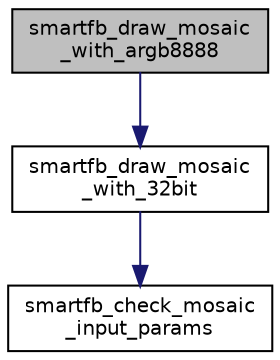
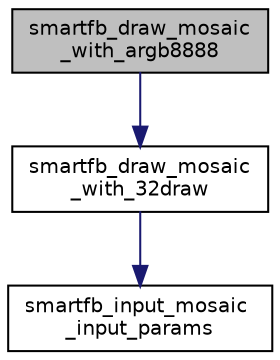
(140, 179) -> (140, 179)
(140, 318) -> (140, 318)
